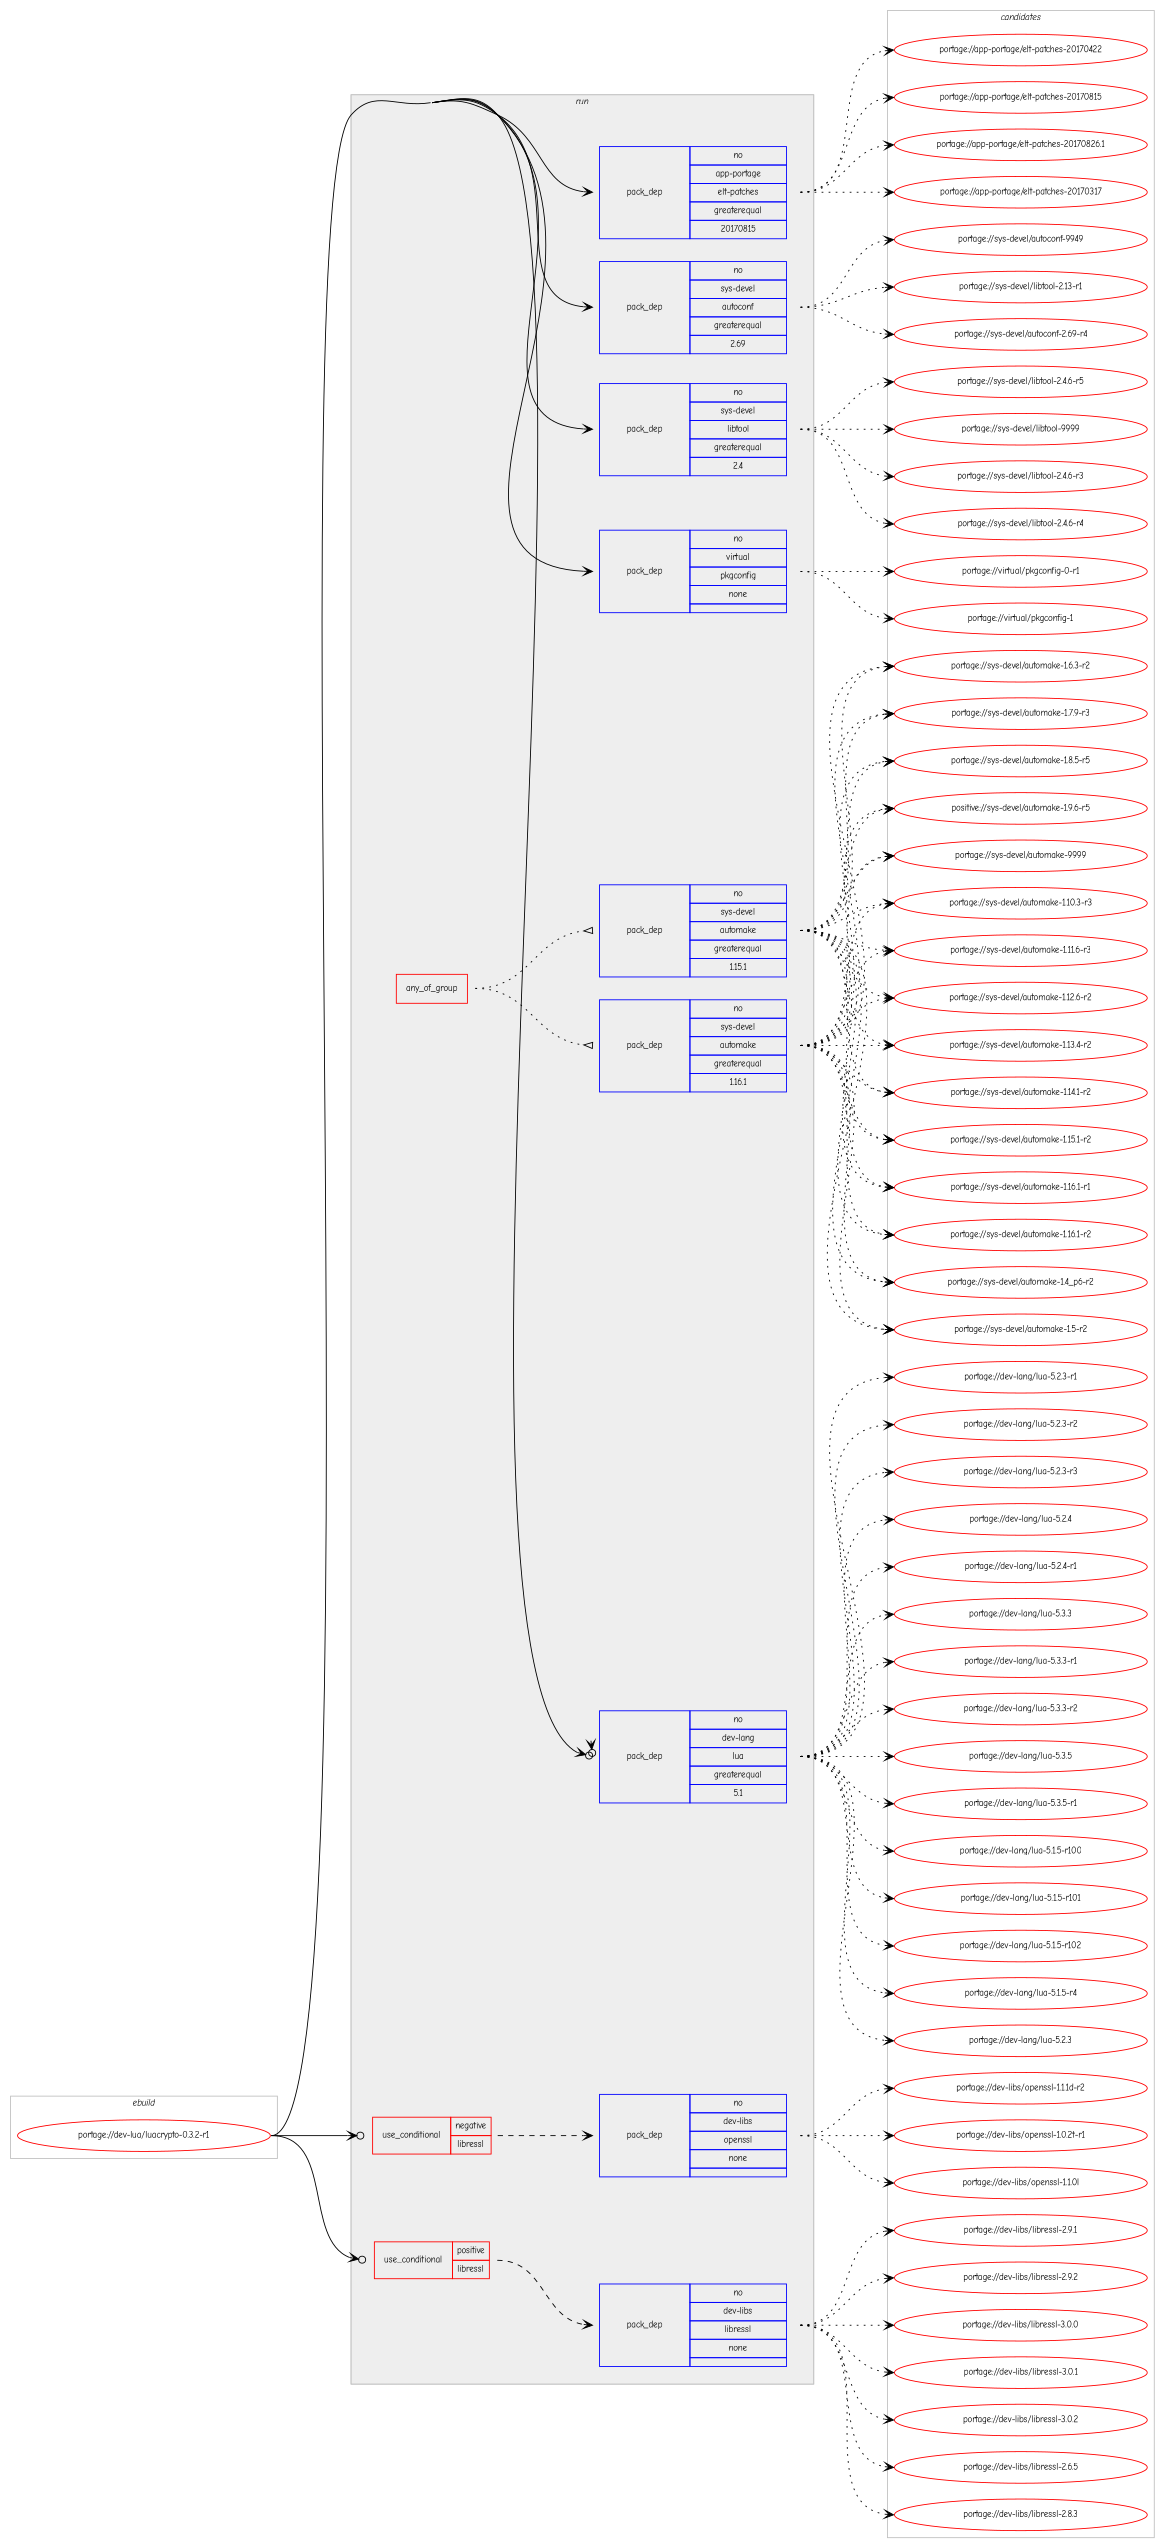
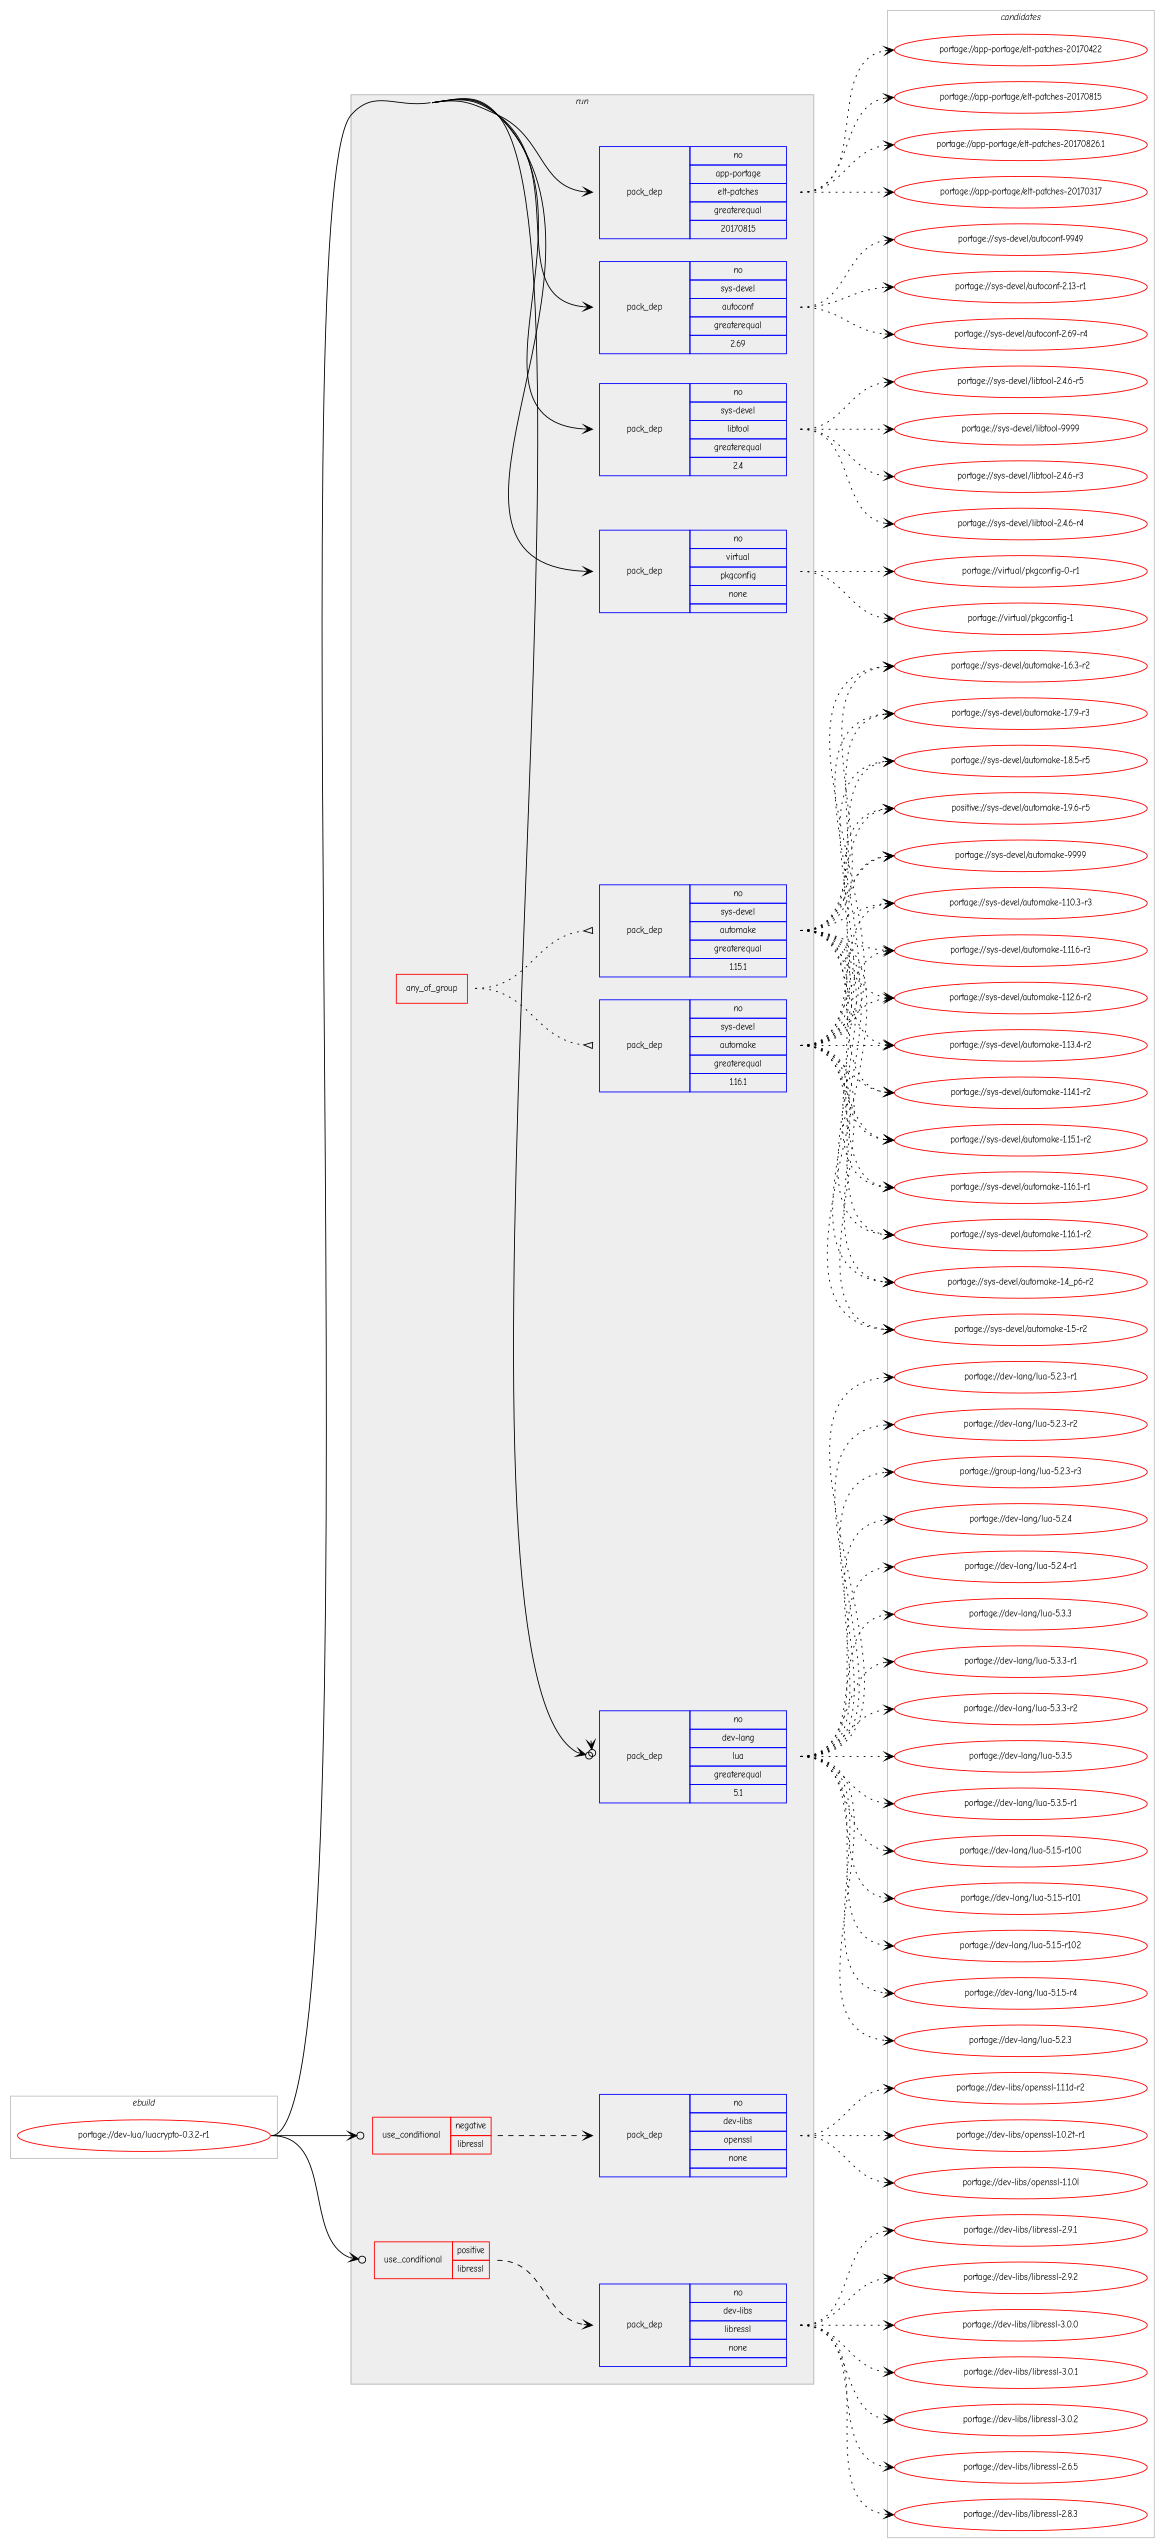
(1021, 287) -> (1021, 287)
(1021, 1472) -> (1021, 1472)
